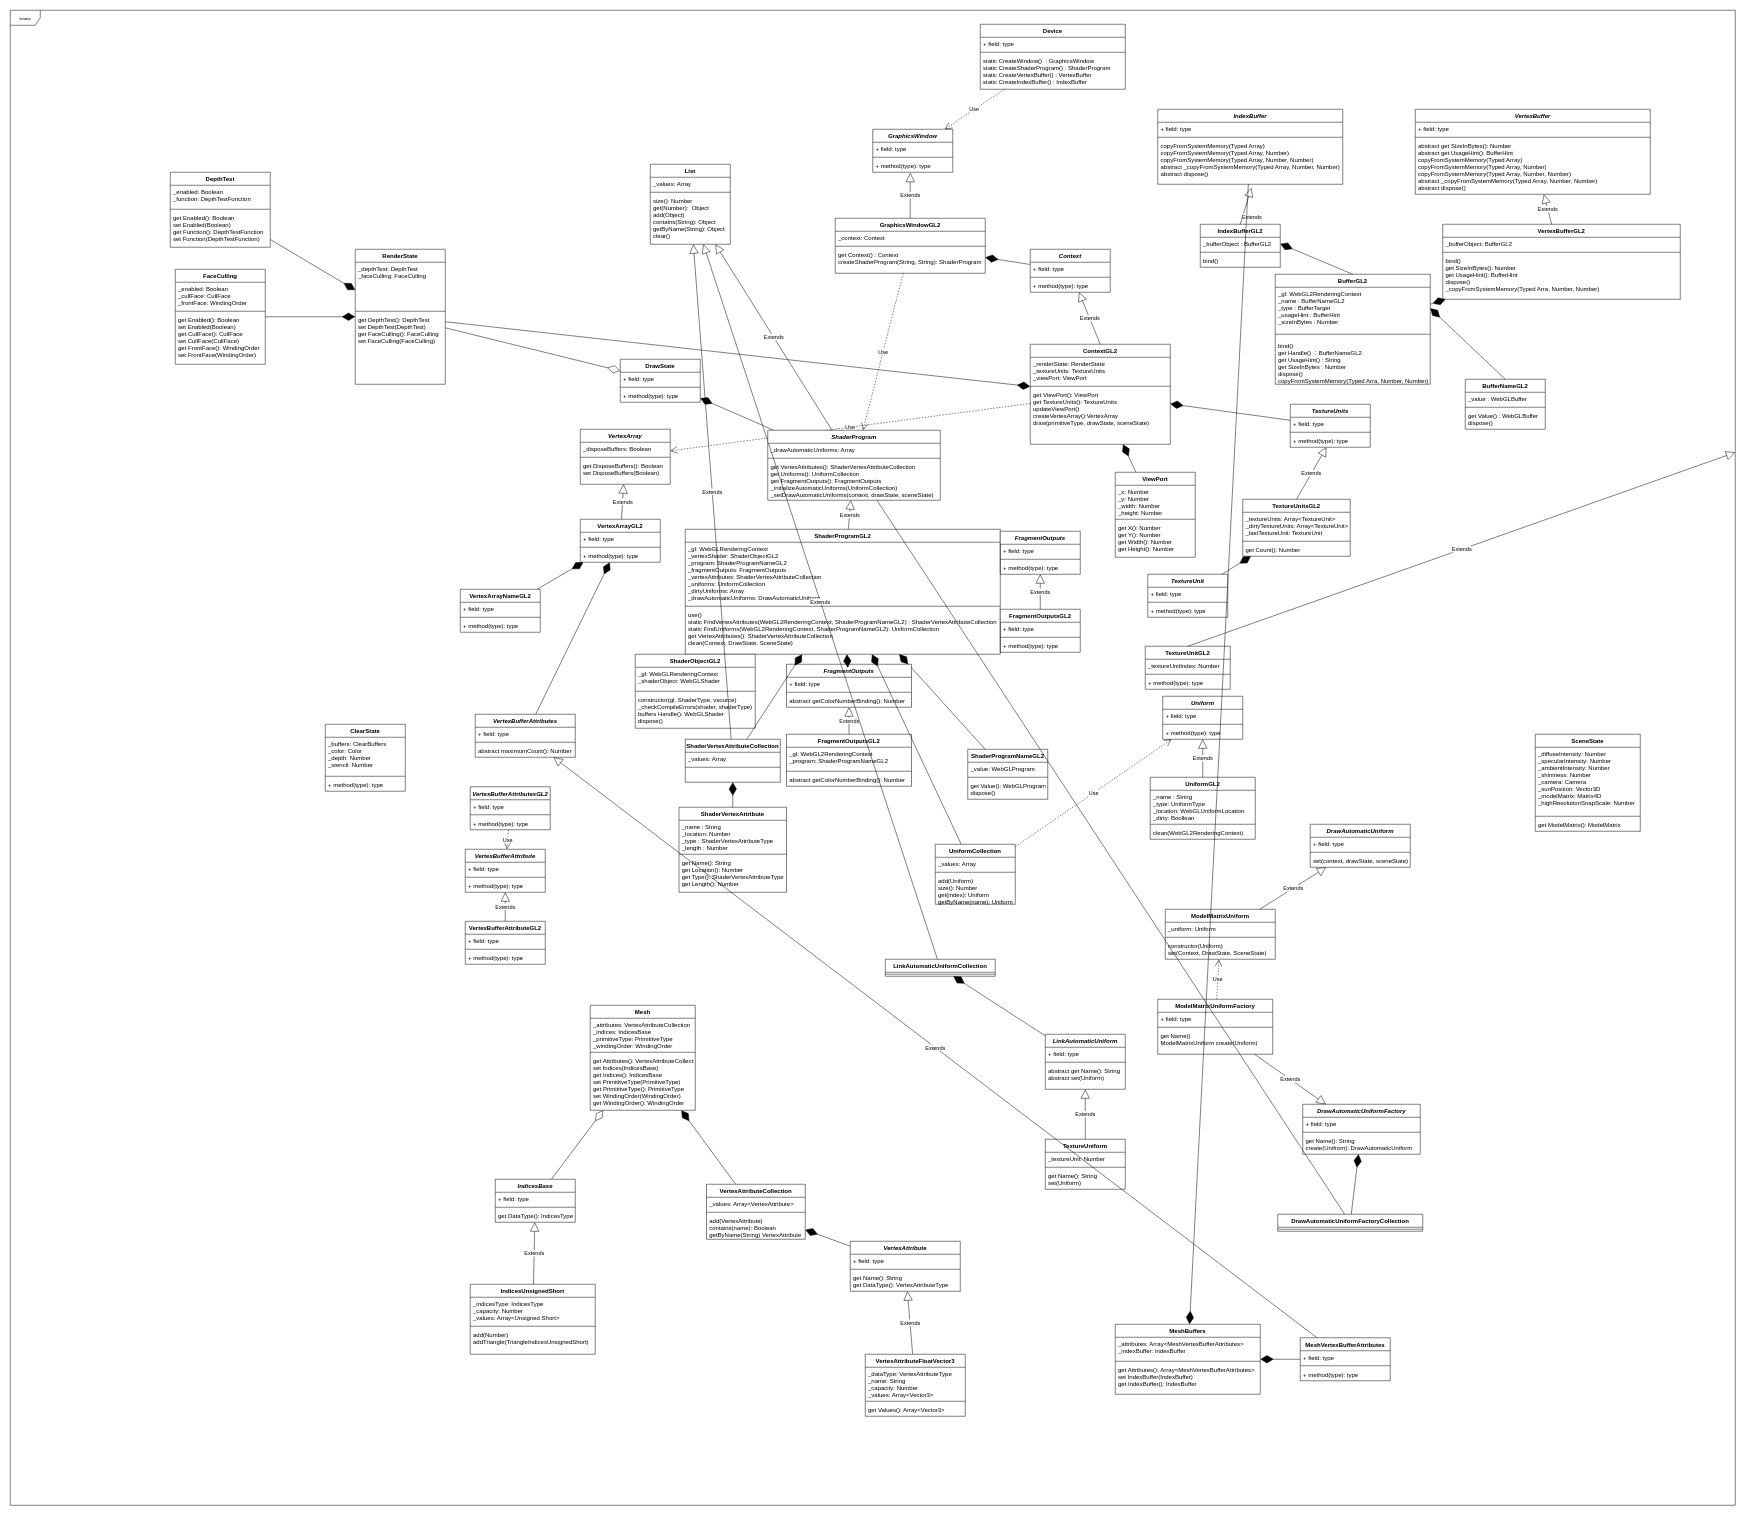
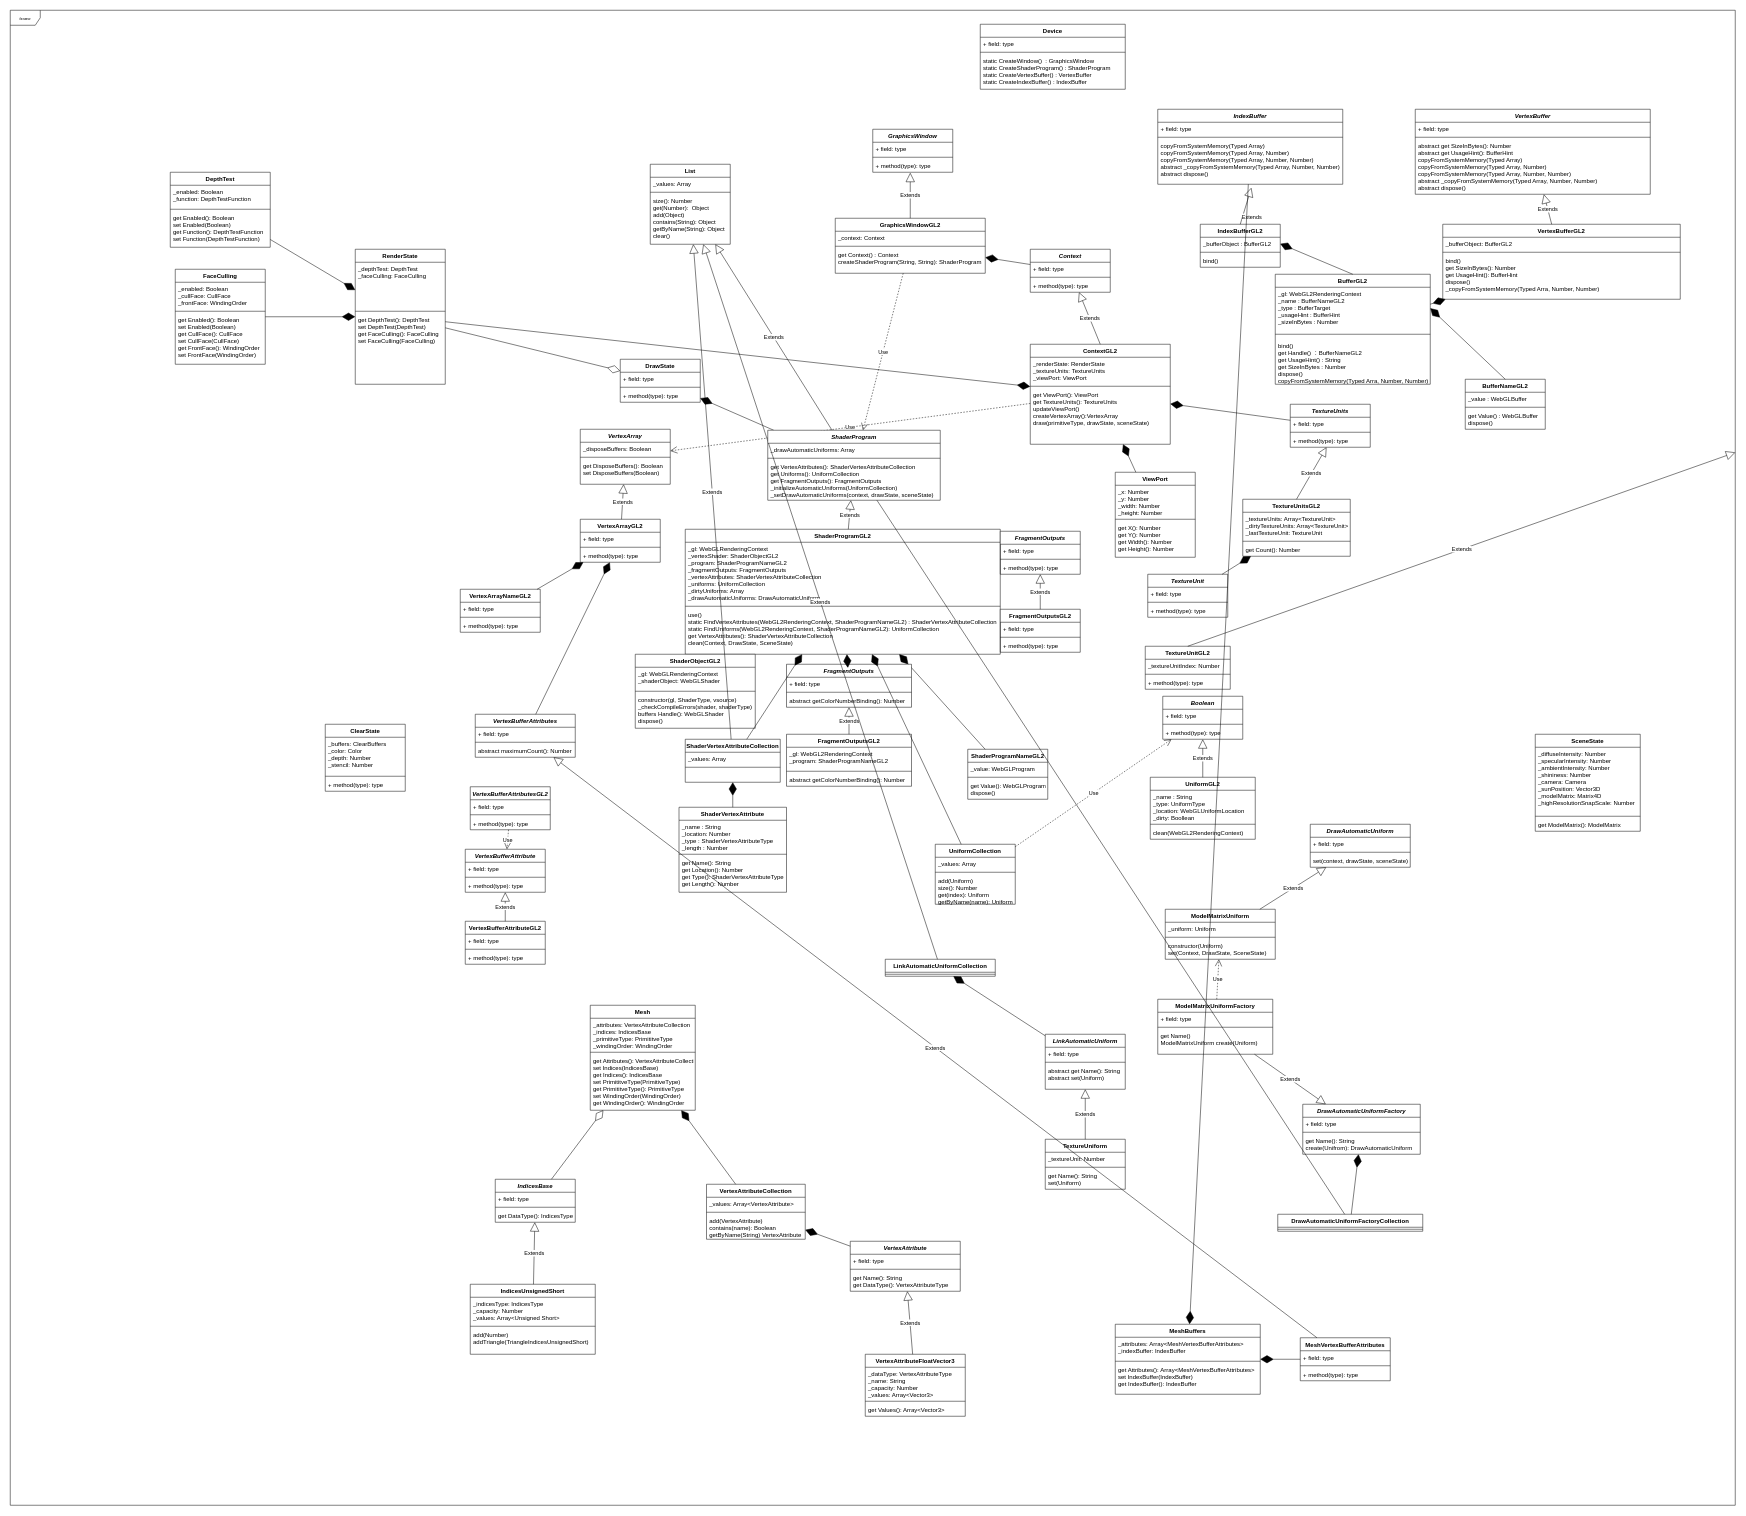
(973, 111) -> none
(1203, 703) -> (1203, 703)
